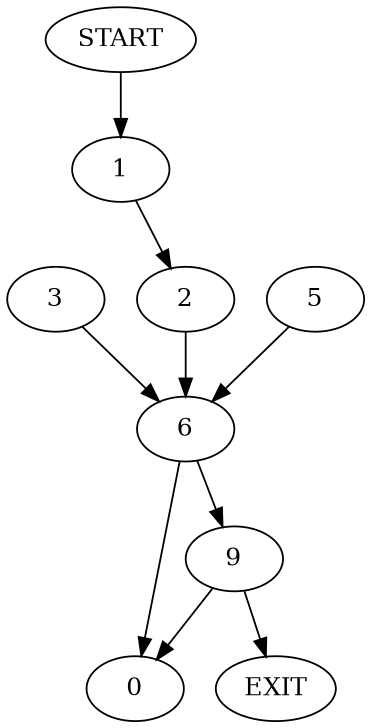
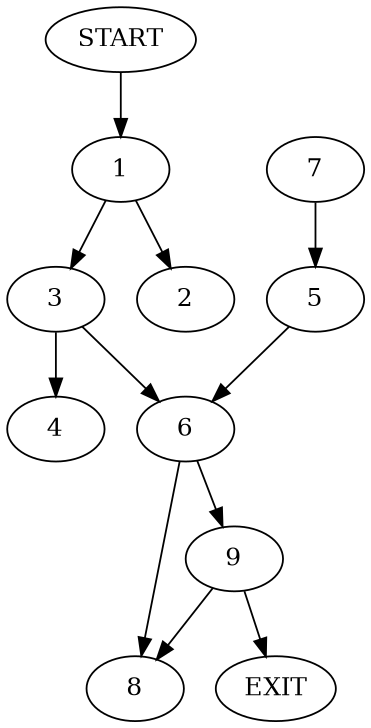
none -> (315, 169)
none -> (92, 226)
(186, 355) -> none
none -> (56, 429)
(135, 689) -> (135, 689)
